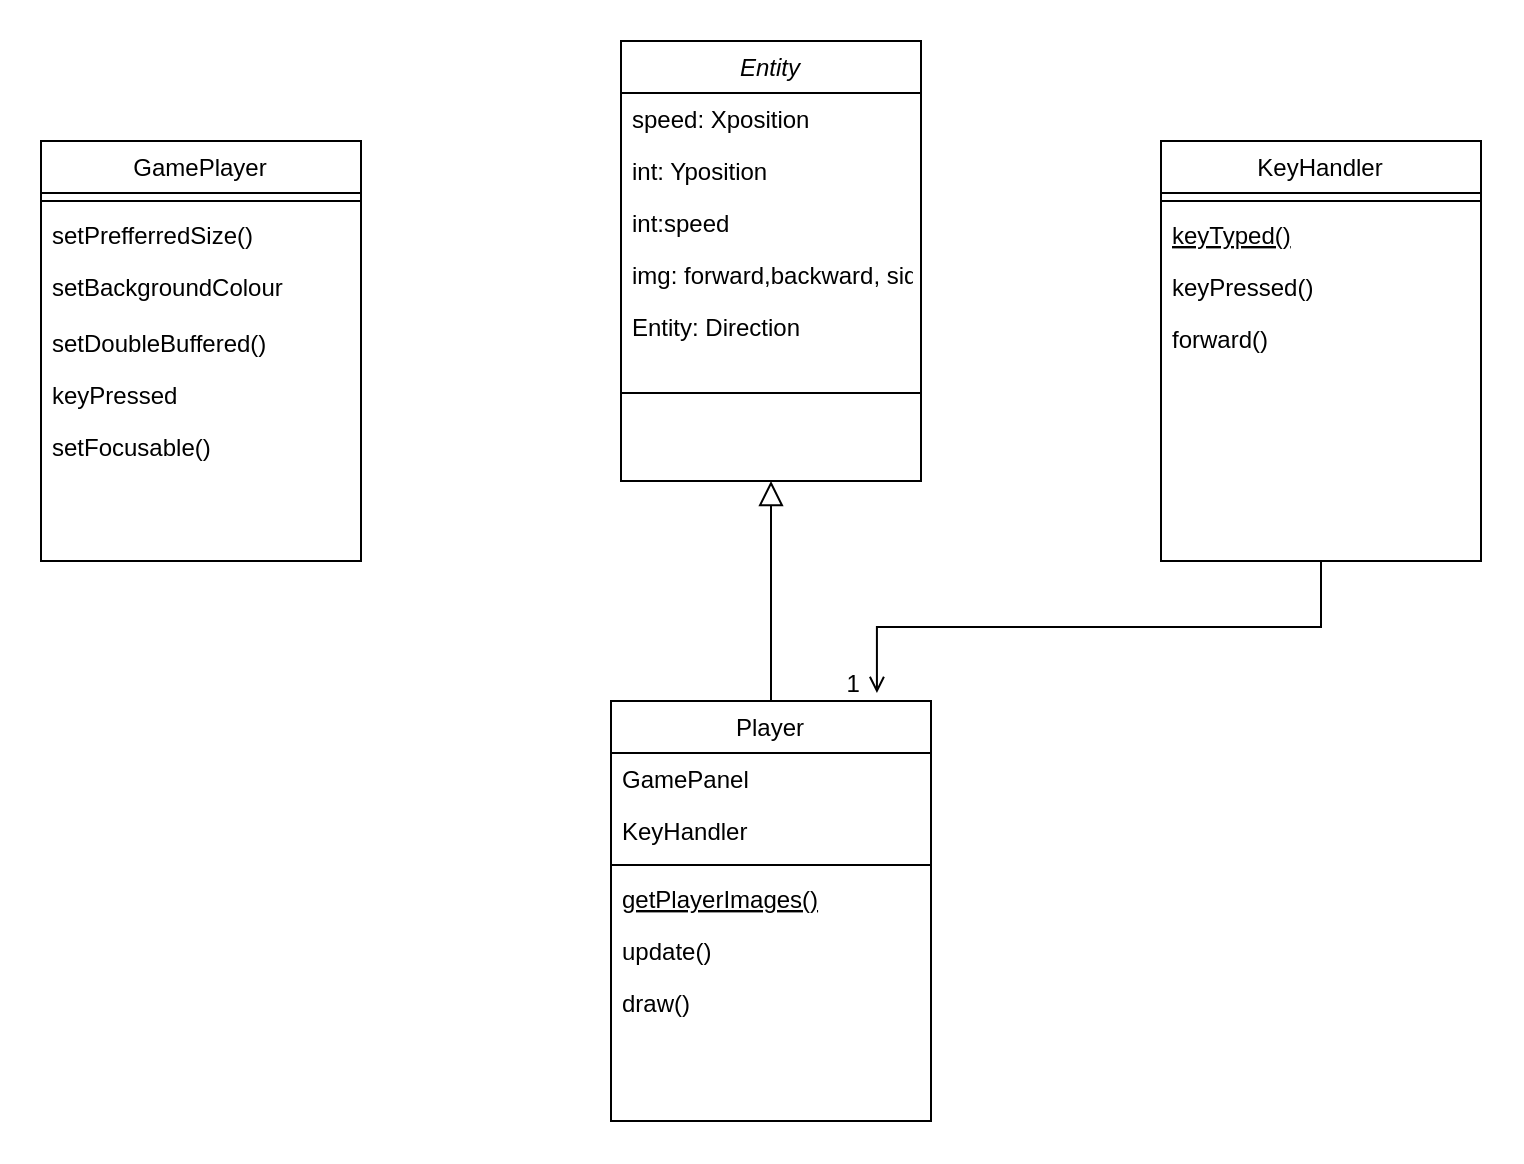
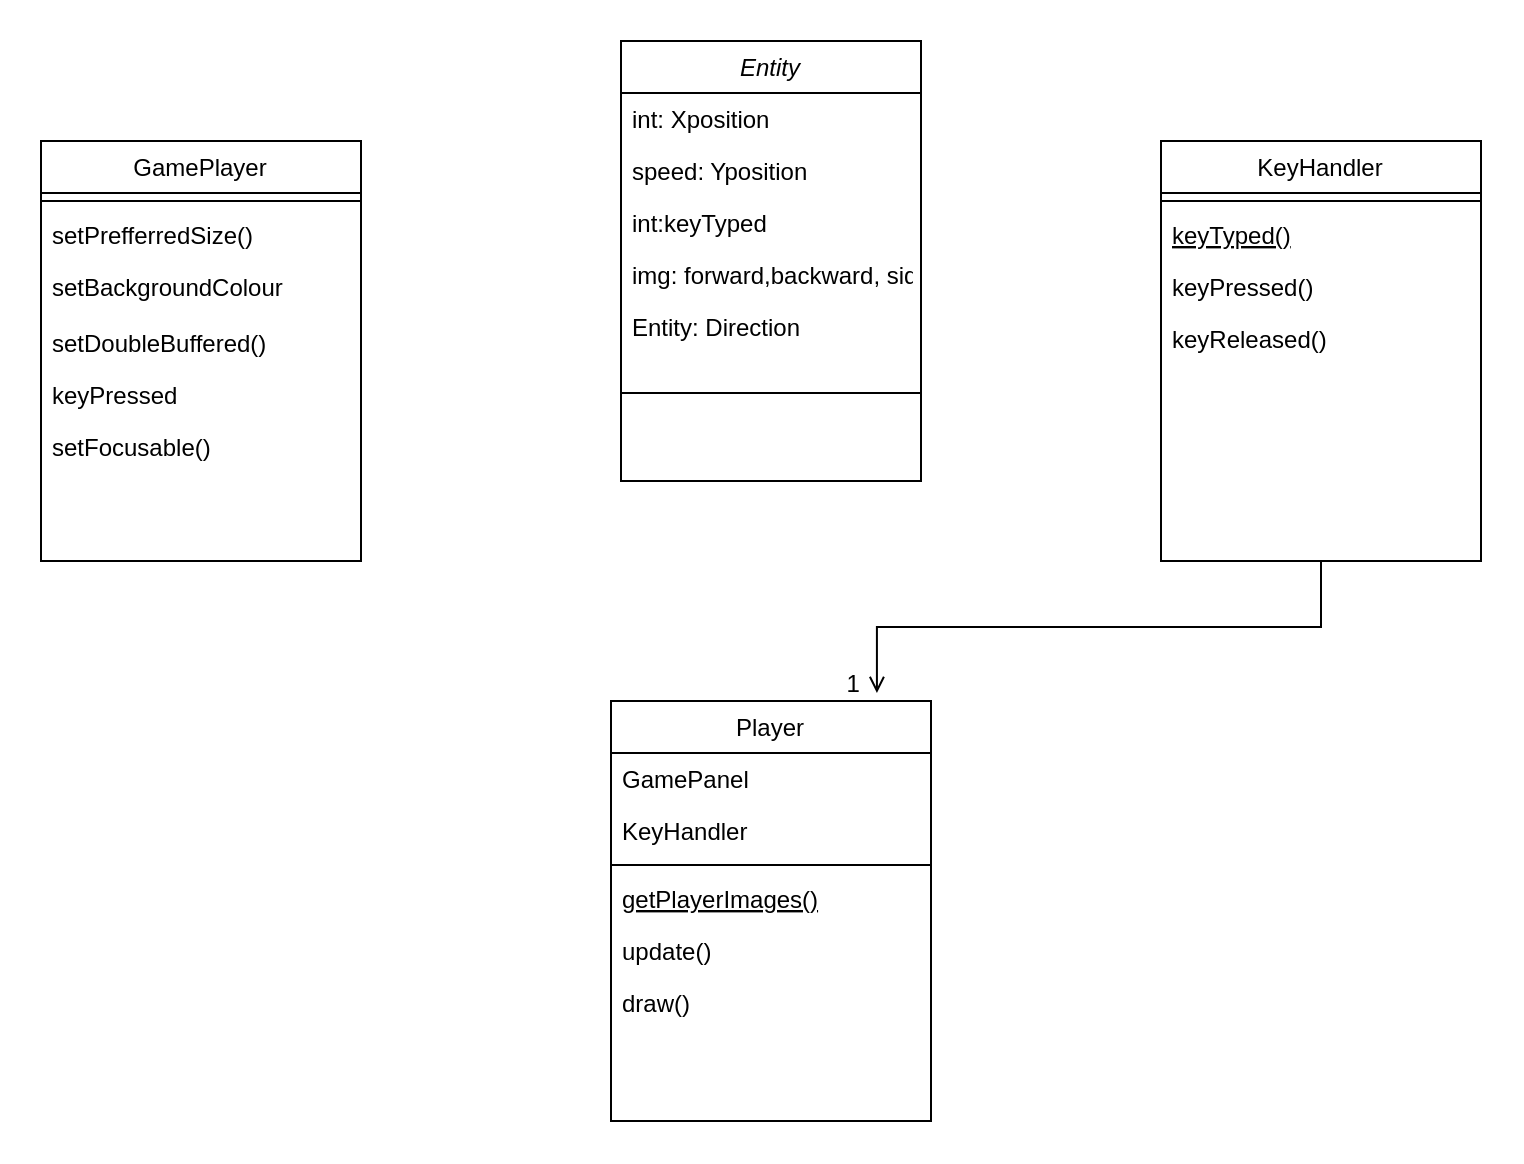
(727, 120) -> (710, 120)
(710, 172) -> (727, 172)
(686, 224) -> (706, 224)
(1232, 340) -> (1256, 340)
(771, 604) -> none
